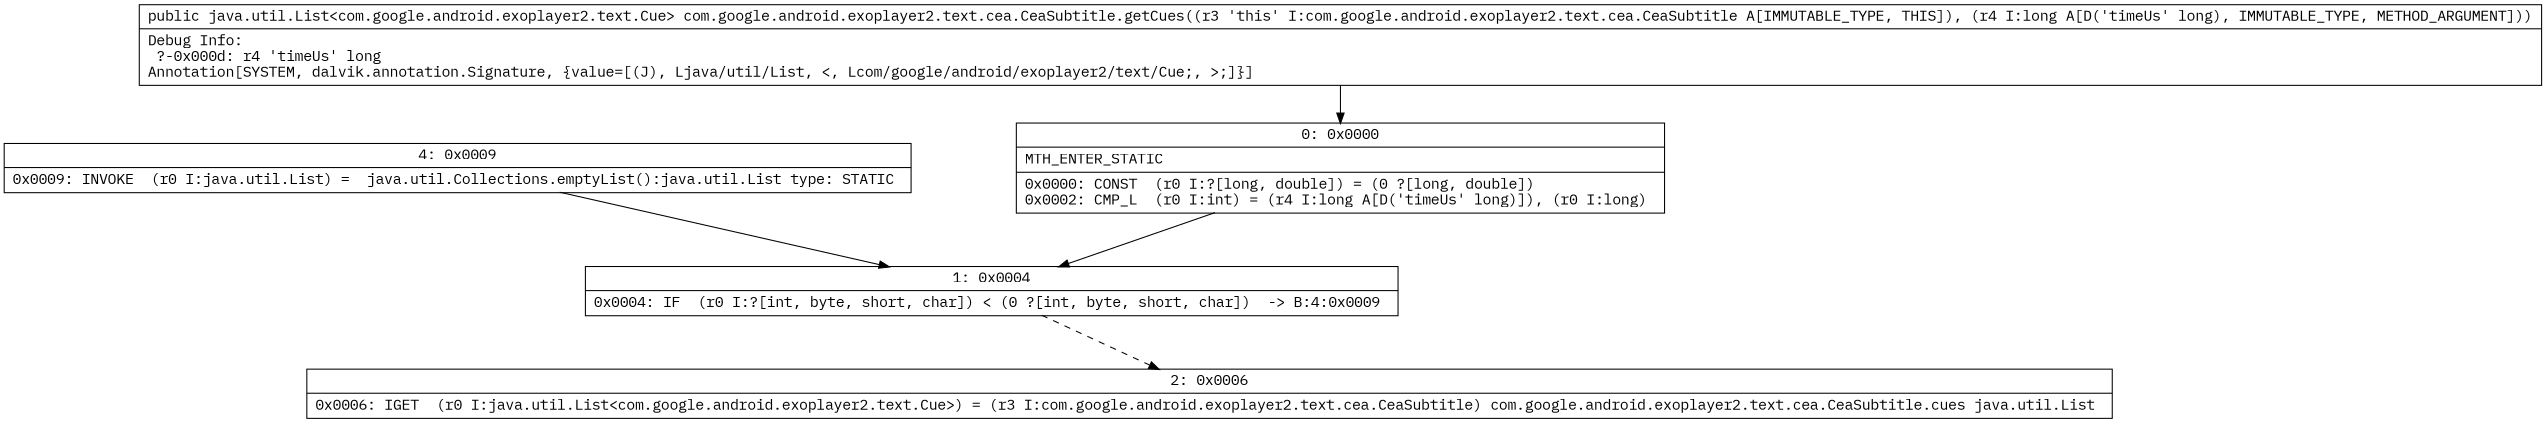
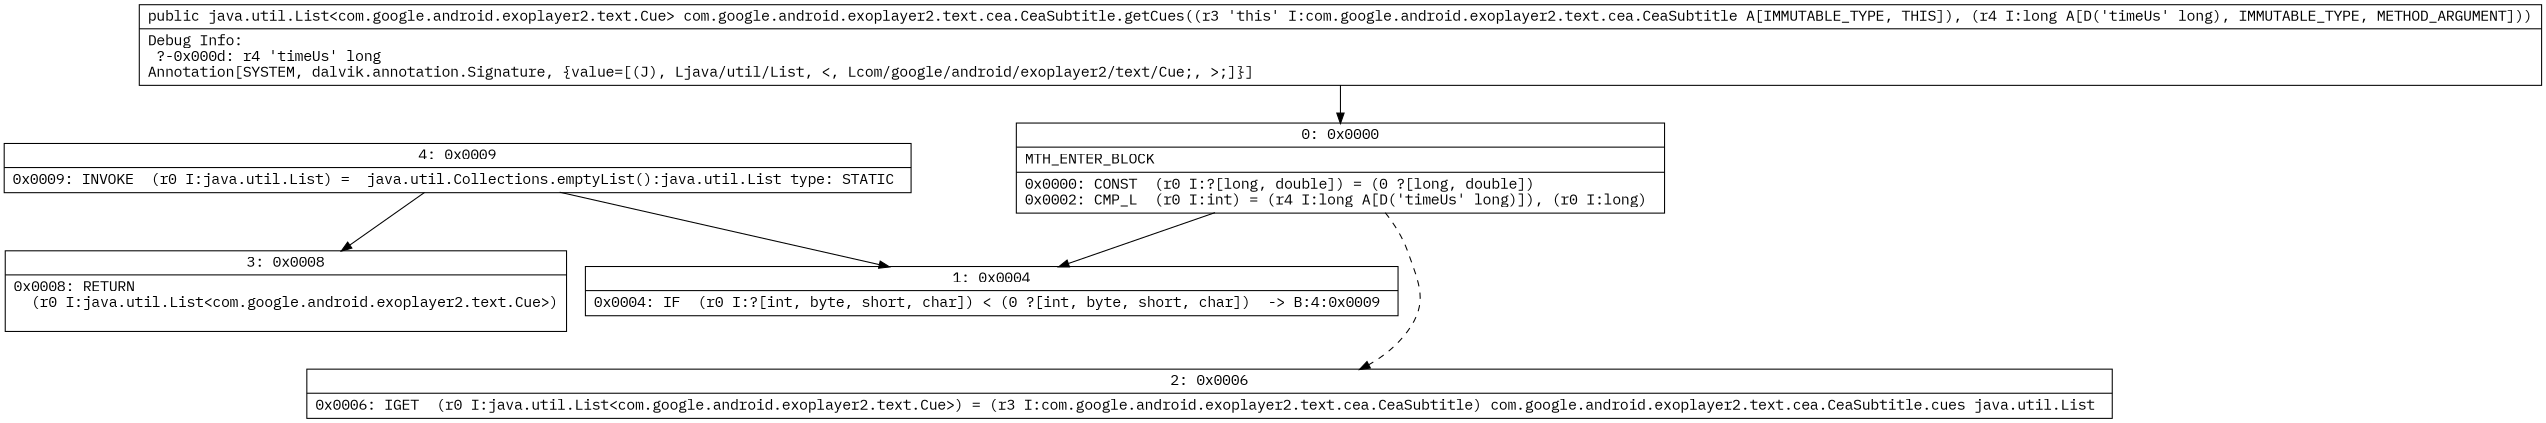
(1094, 159) -> (1090, 159)
none -> (286, 291)
(1096, 340) -> (1420, 295)
